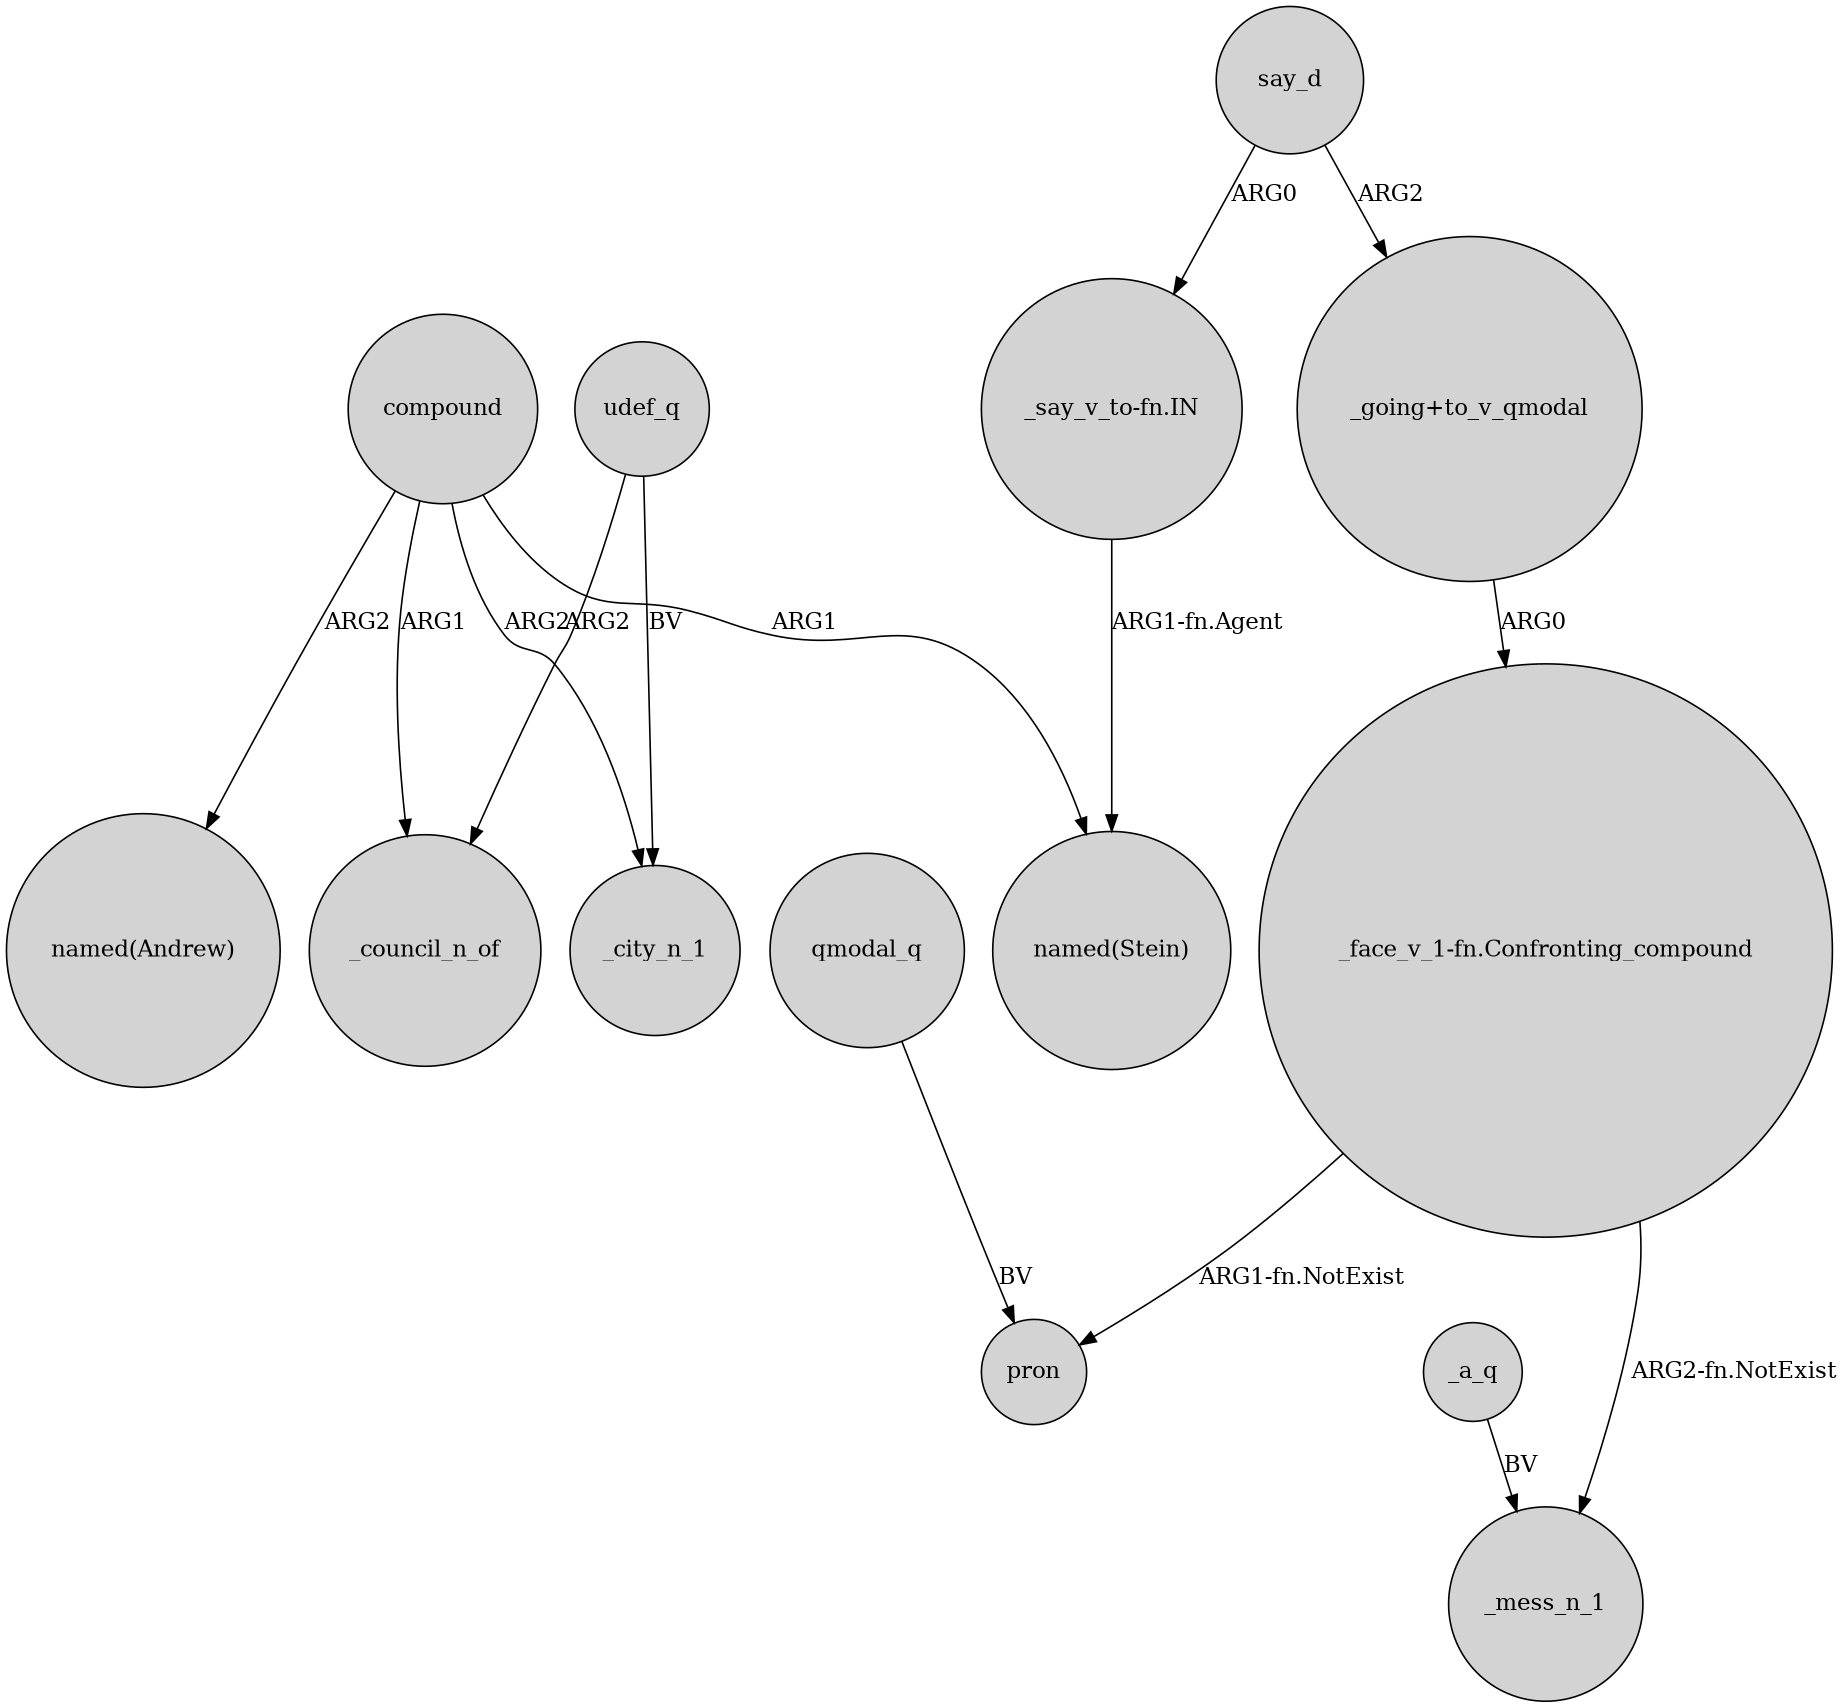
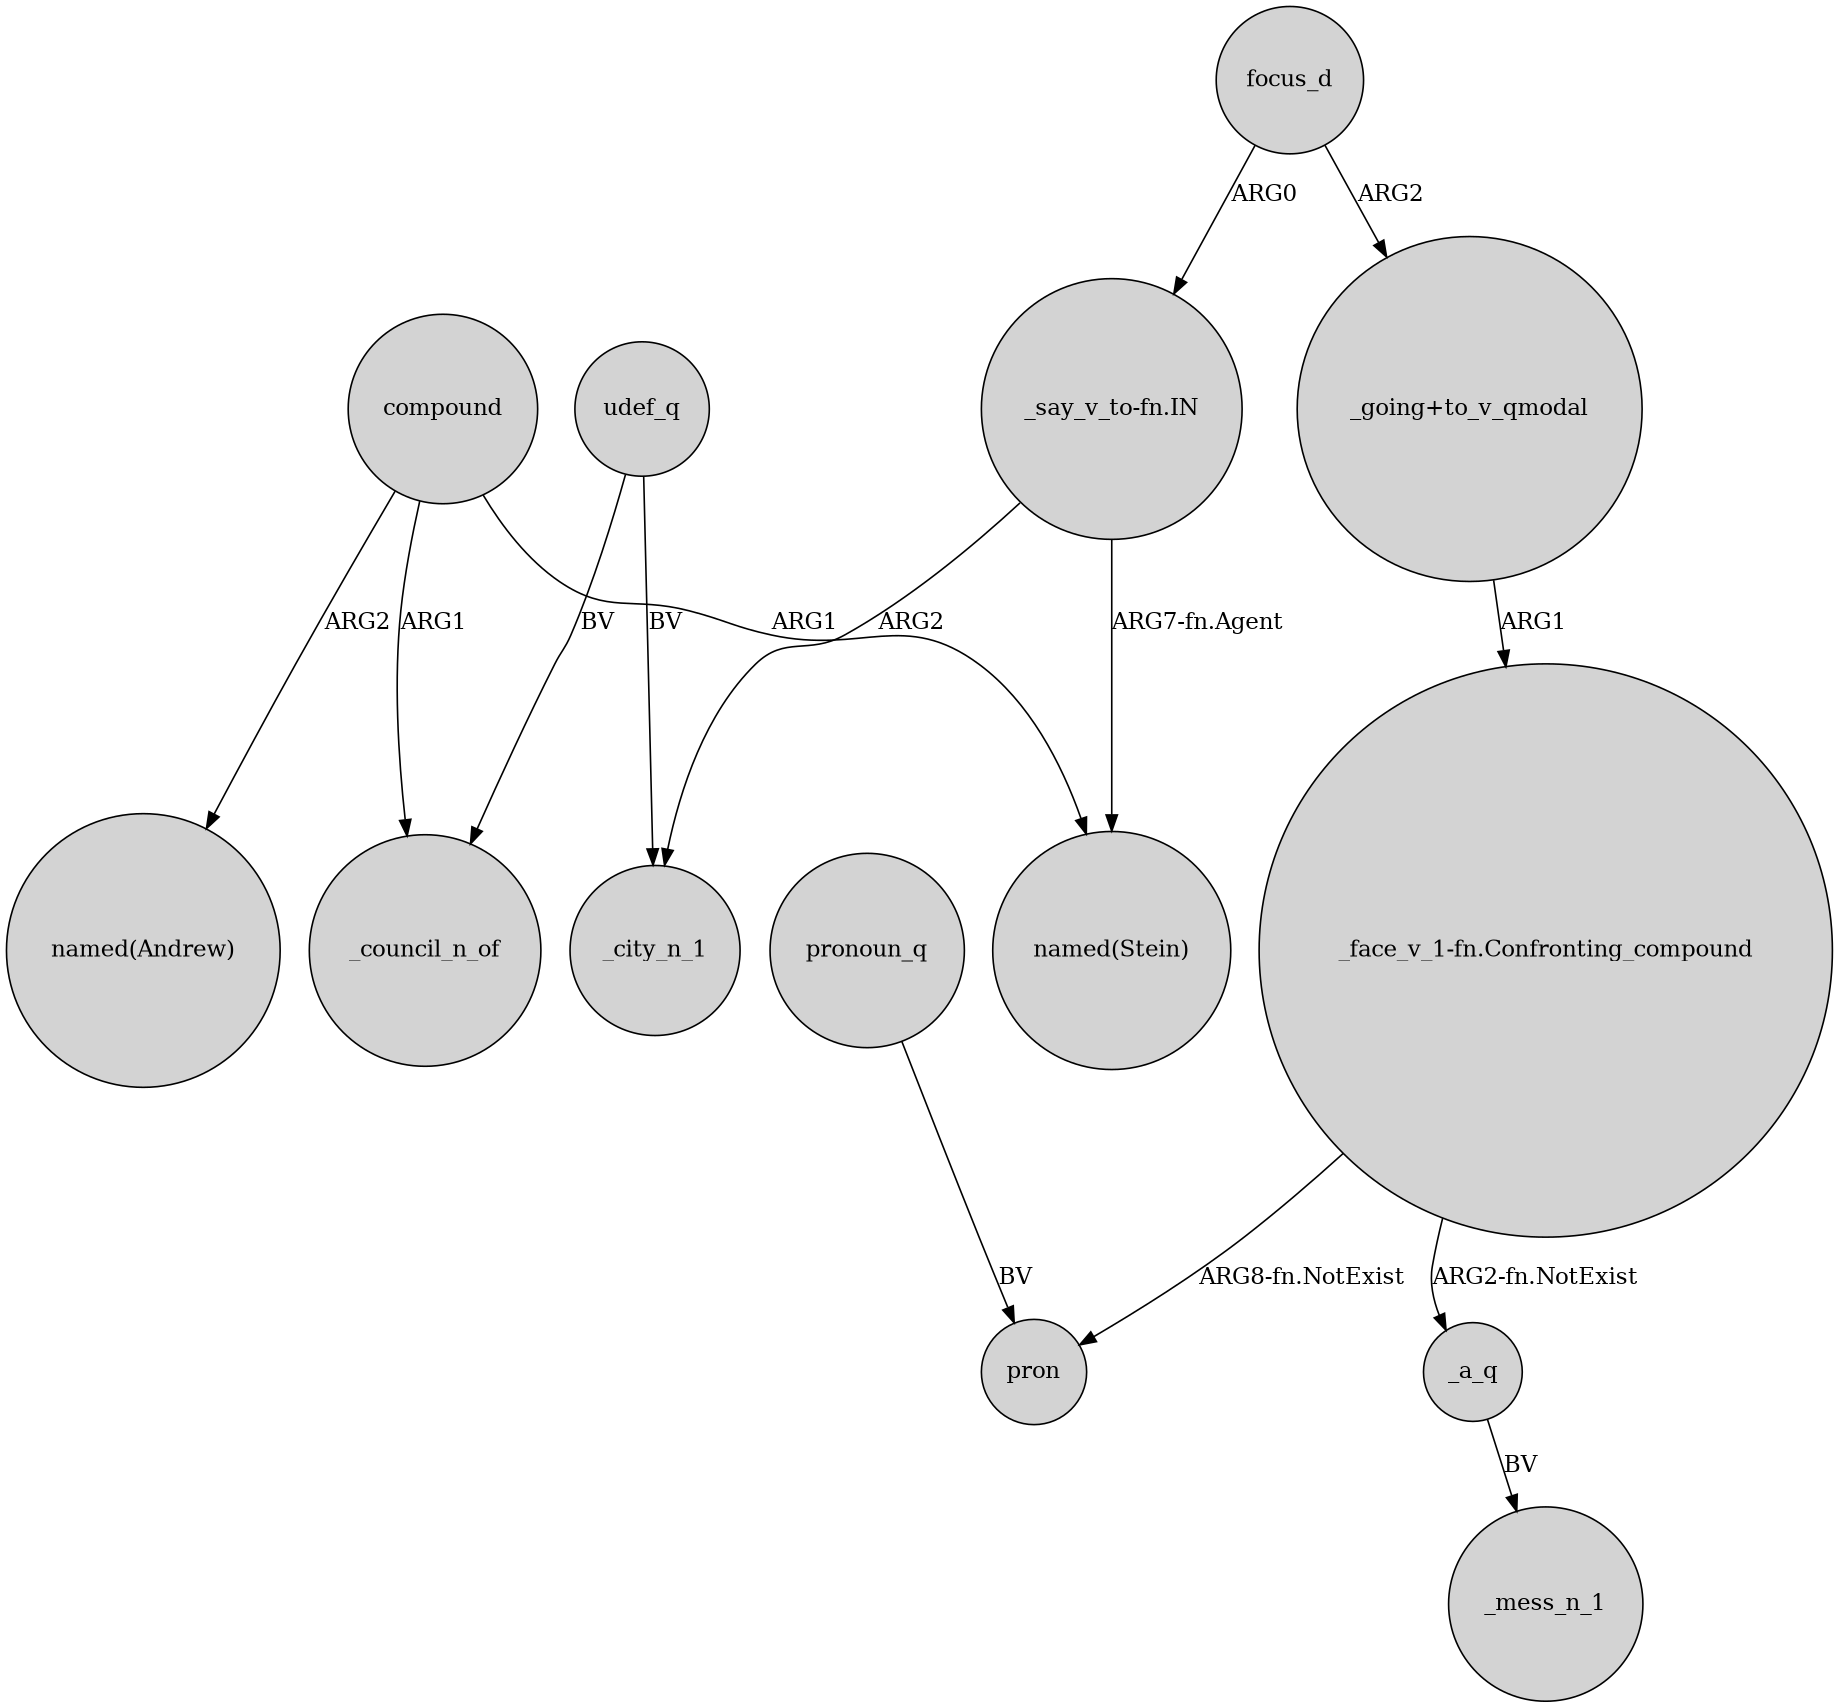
(1290, 80) -> (1290, 80)
(598, 623) -> (598, 623)
(1198, 623) -> (1198, 623)
(1534, 623) -> (1534, 623)
(562, 673) -> (779, 650)
(867, 951) -> (867, 951)
(1302, 1278) -> (1302, 1278)
(1624, 1361) -> (1432, 1267)
